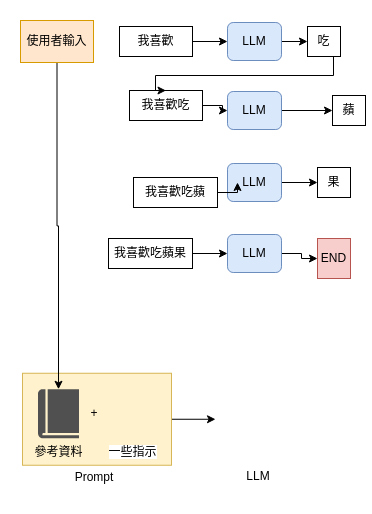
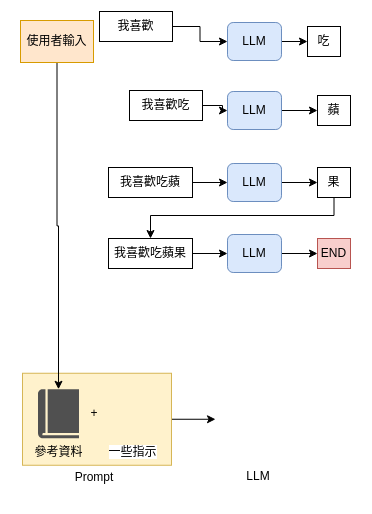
(156, 42) -> (136, 27)
(245, 76) -> none
(349, 111) -> (334, 111)
(176, 193) -> (151, 183)
none -> (244, 216)
(334, 259) -> (334, 254)
